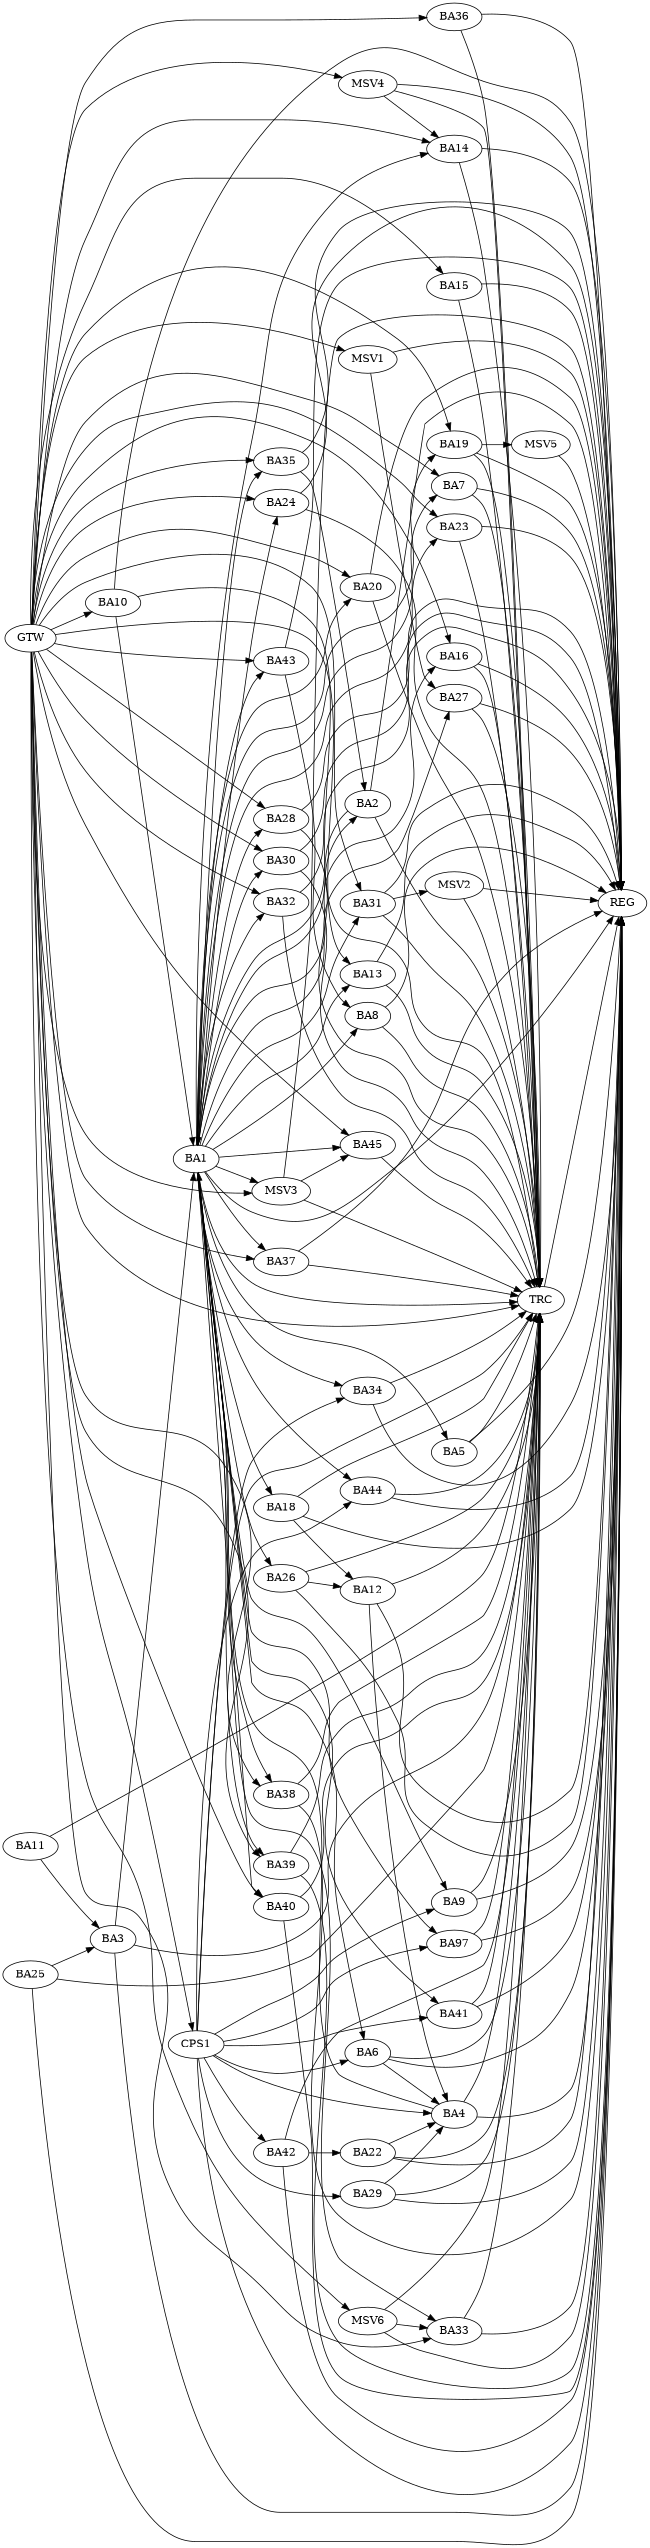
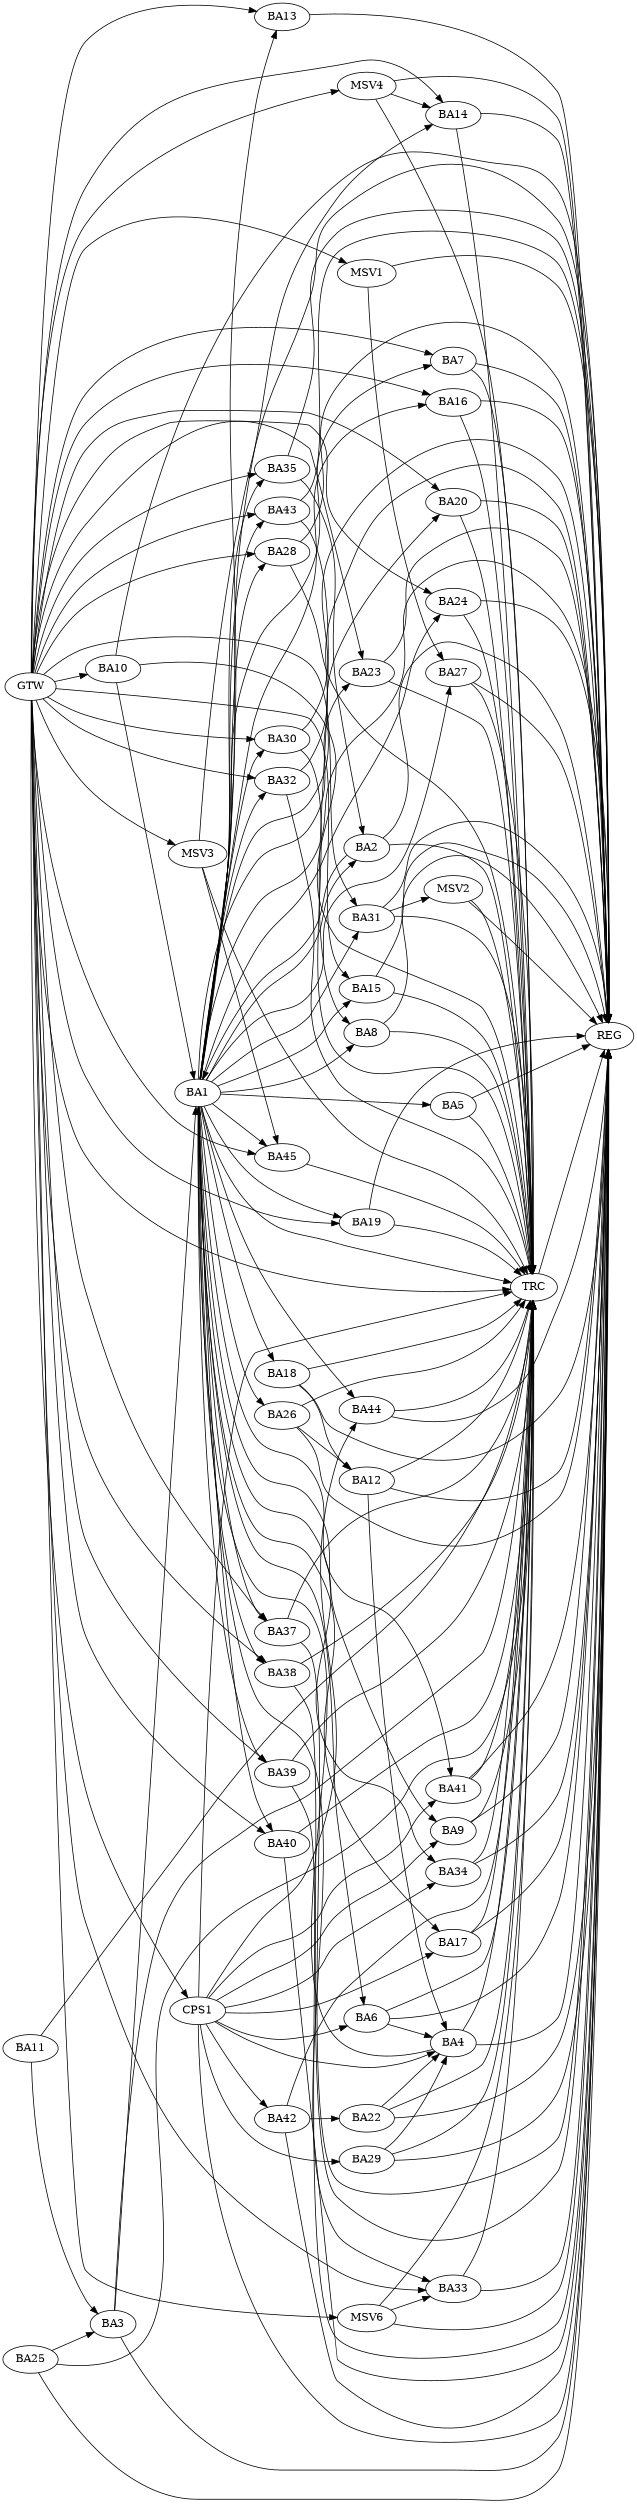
(454, 17) -> none
(541, 445) -> none
(499, 1110) -> none
(233, 1173) -> (282, 1060)
(454, 1944) -> (453, 1943)
